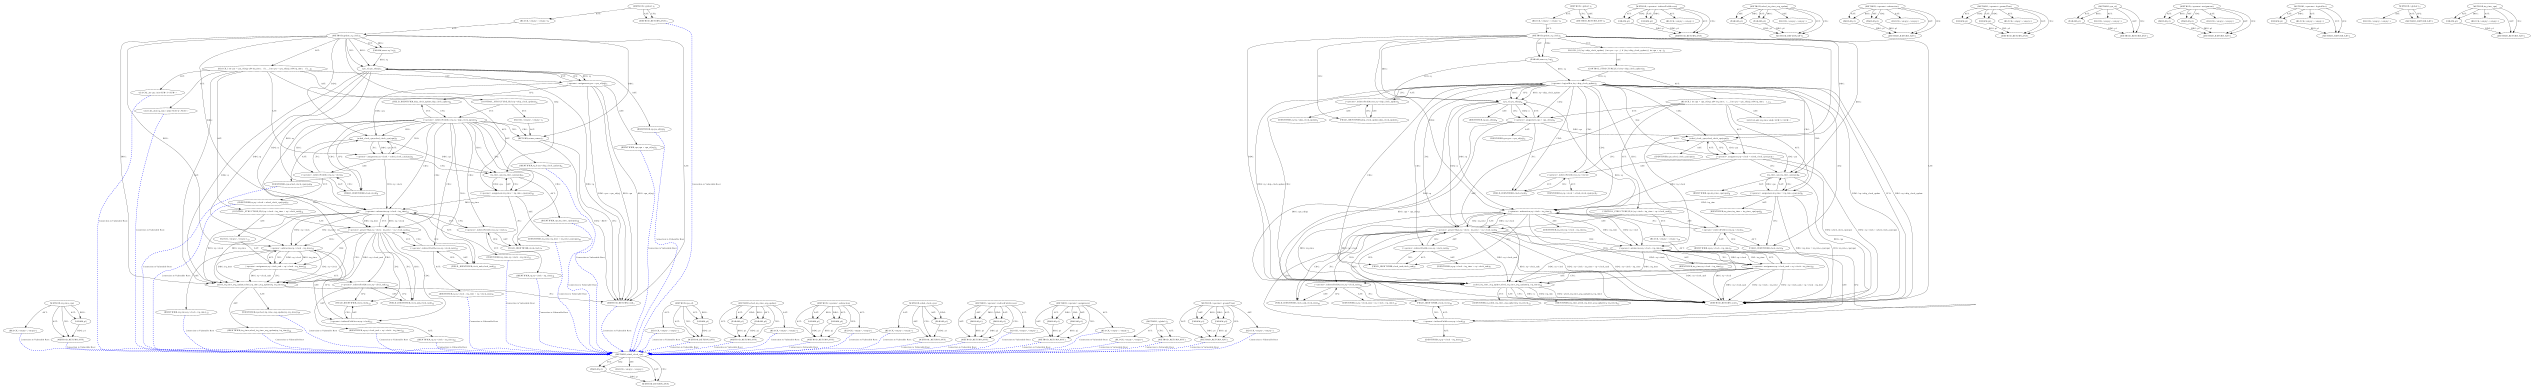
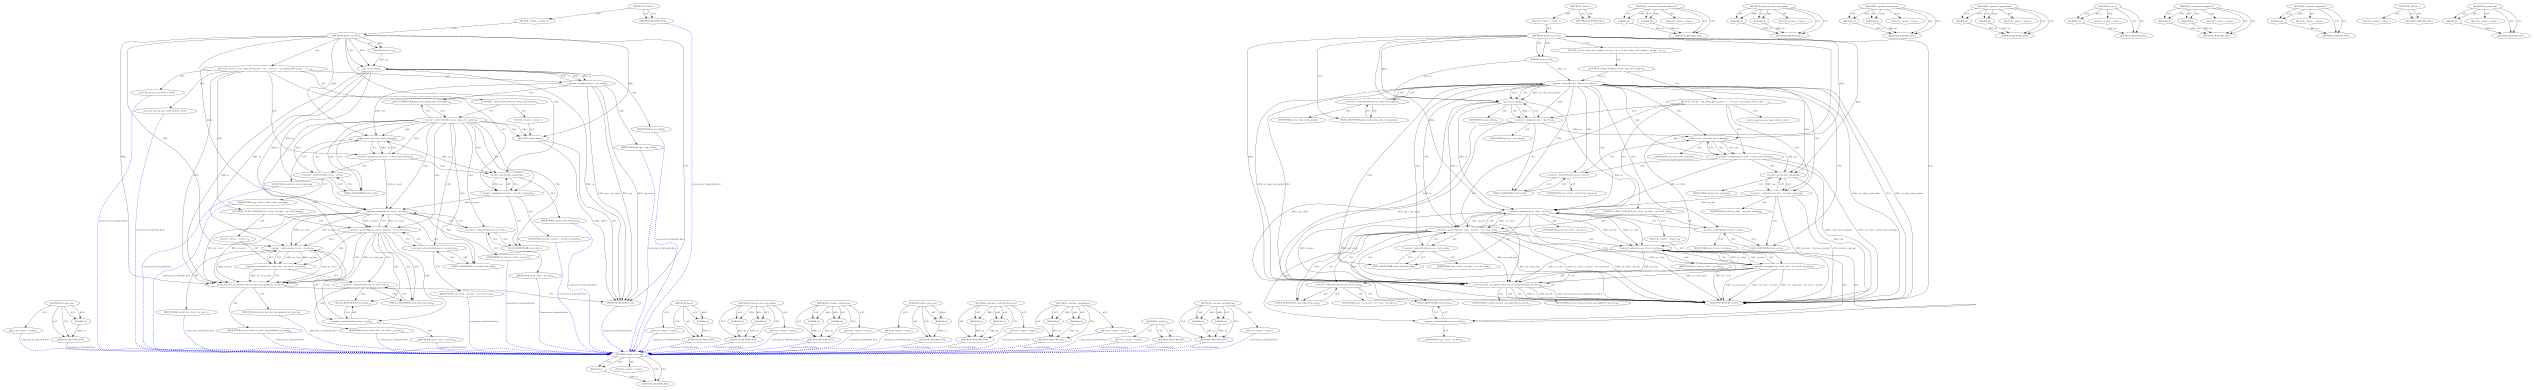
(541, 166) -> none
